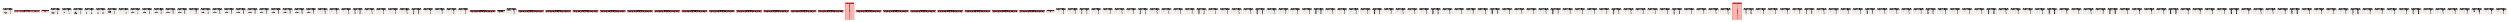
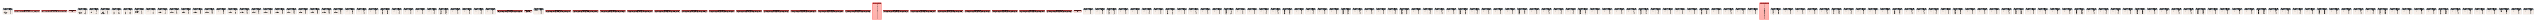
none -> (54, 11)
